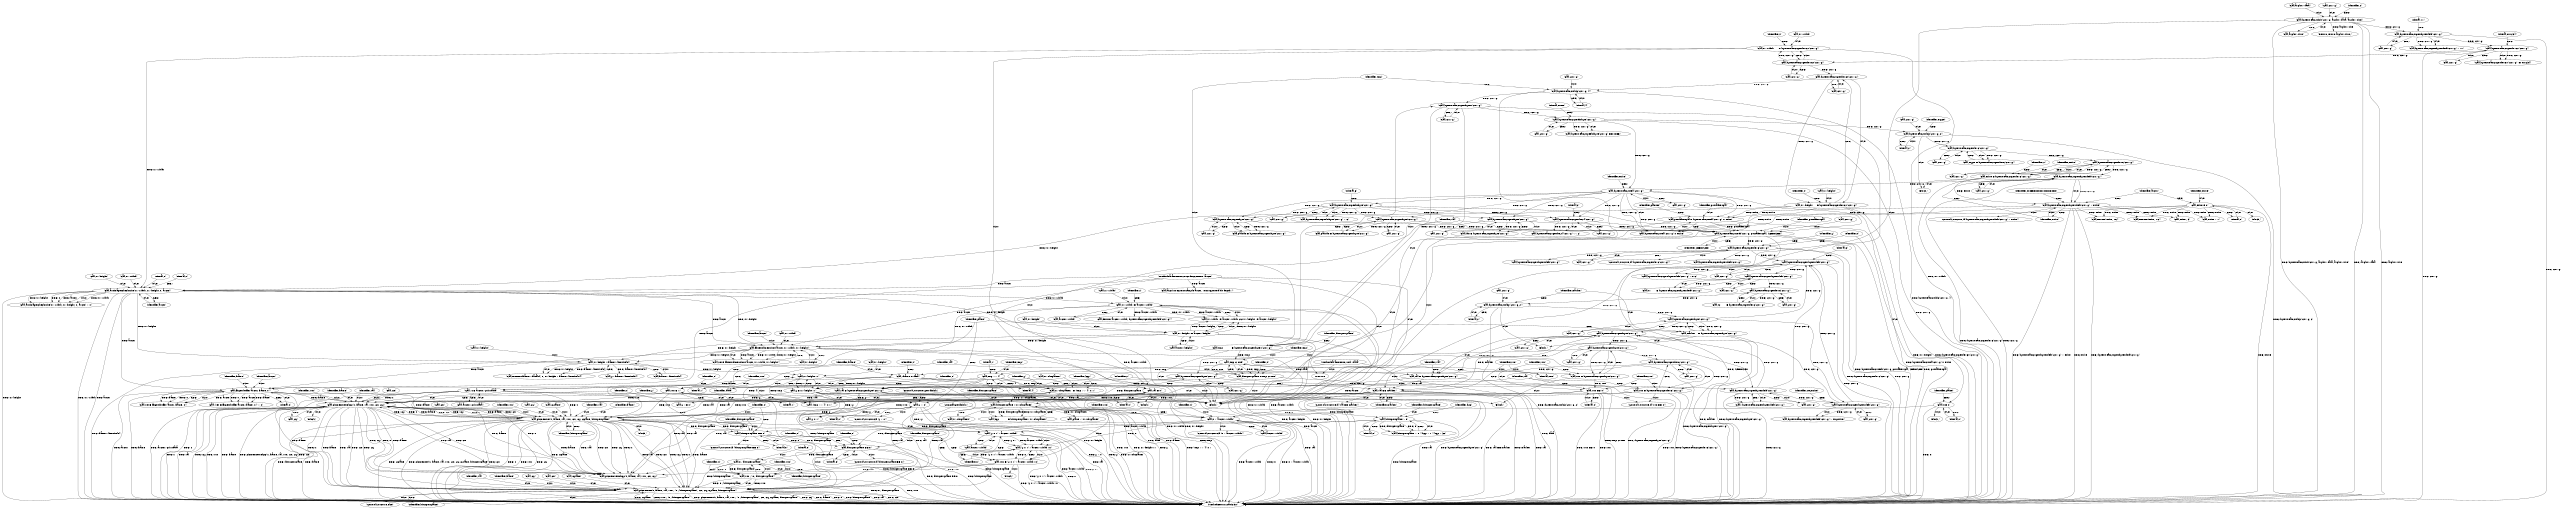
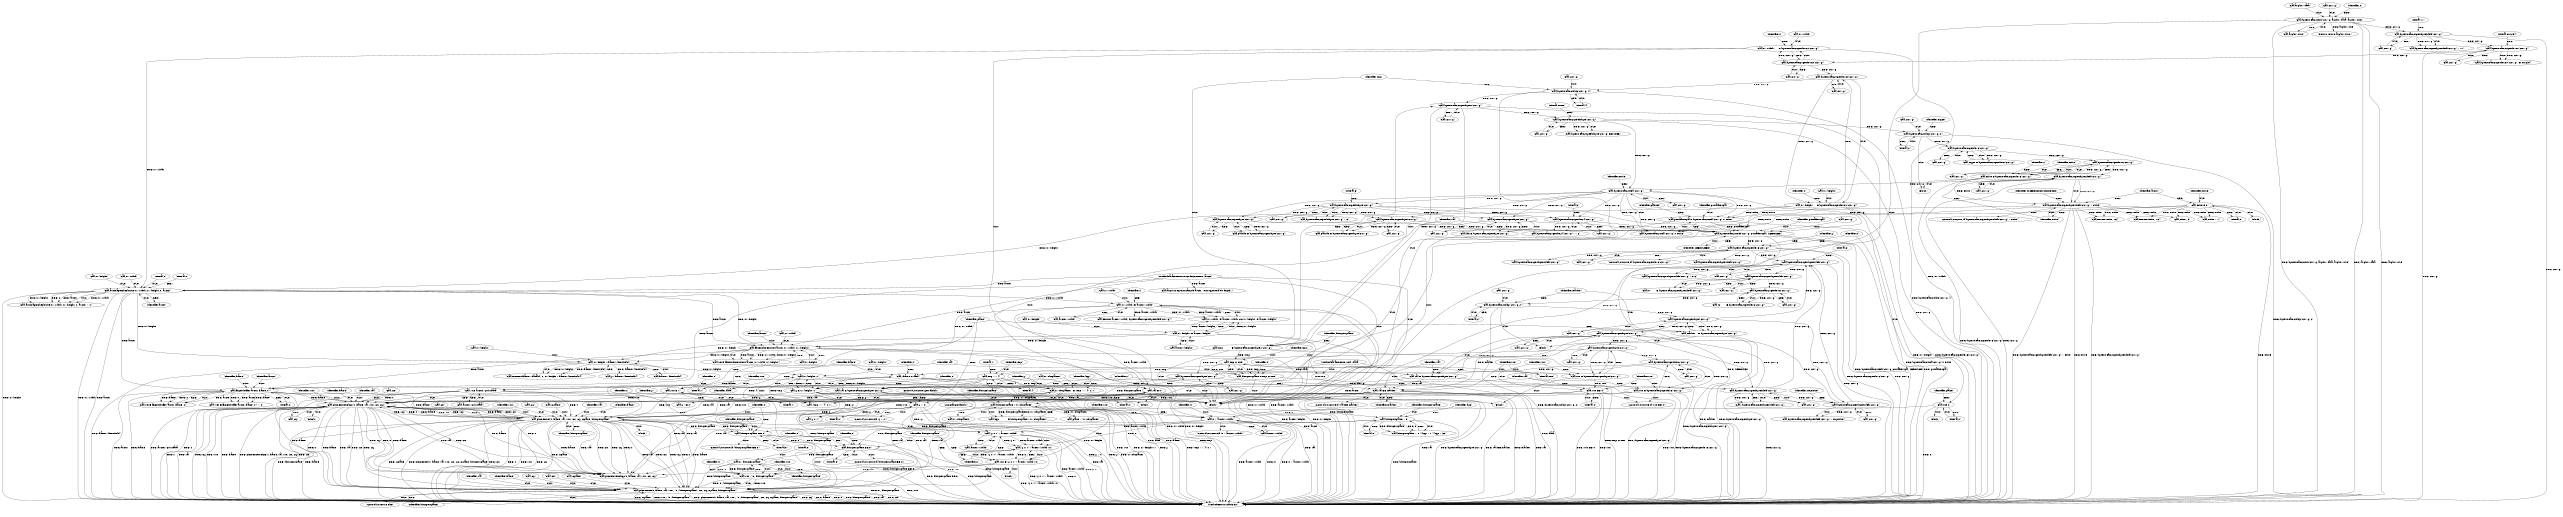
(1696, 248) -> (1696, 248)
(675, 295) -> none
